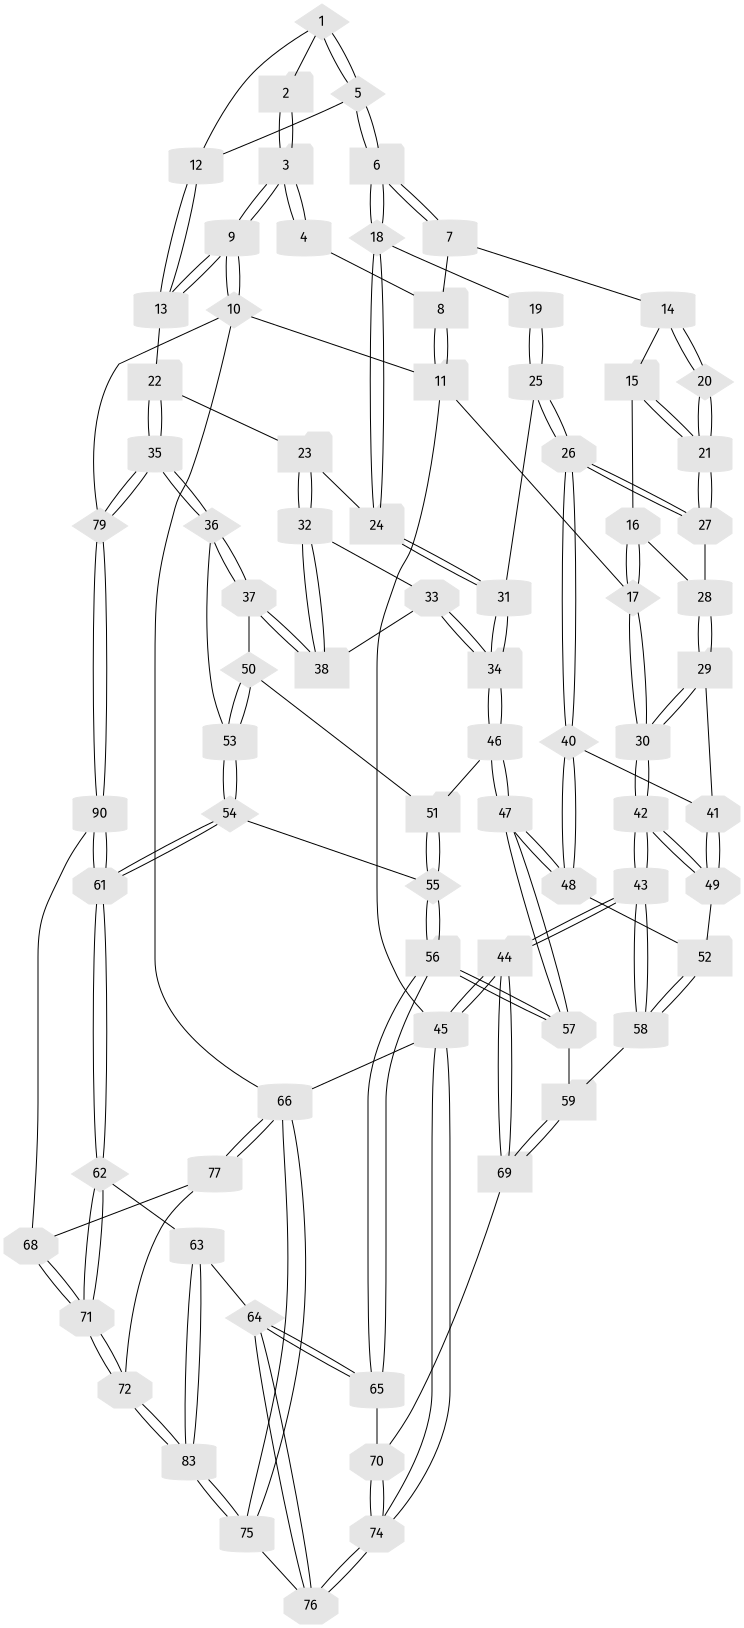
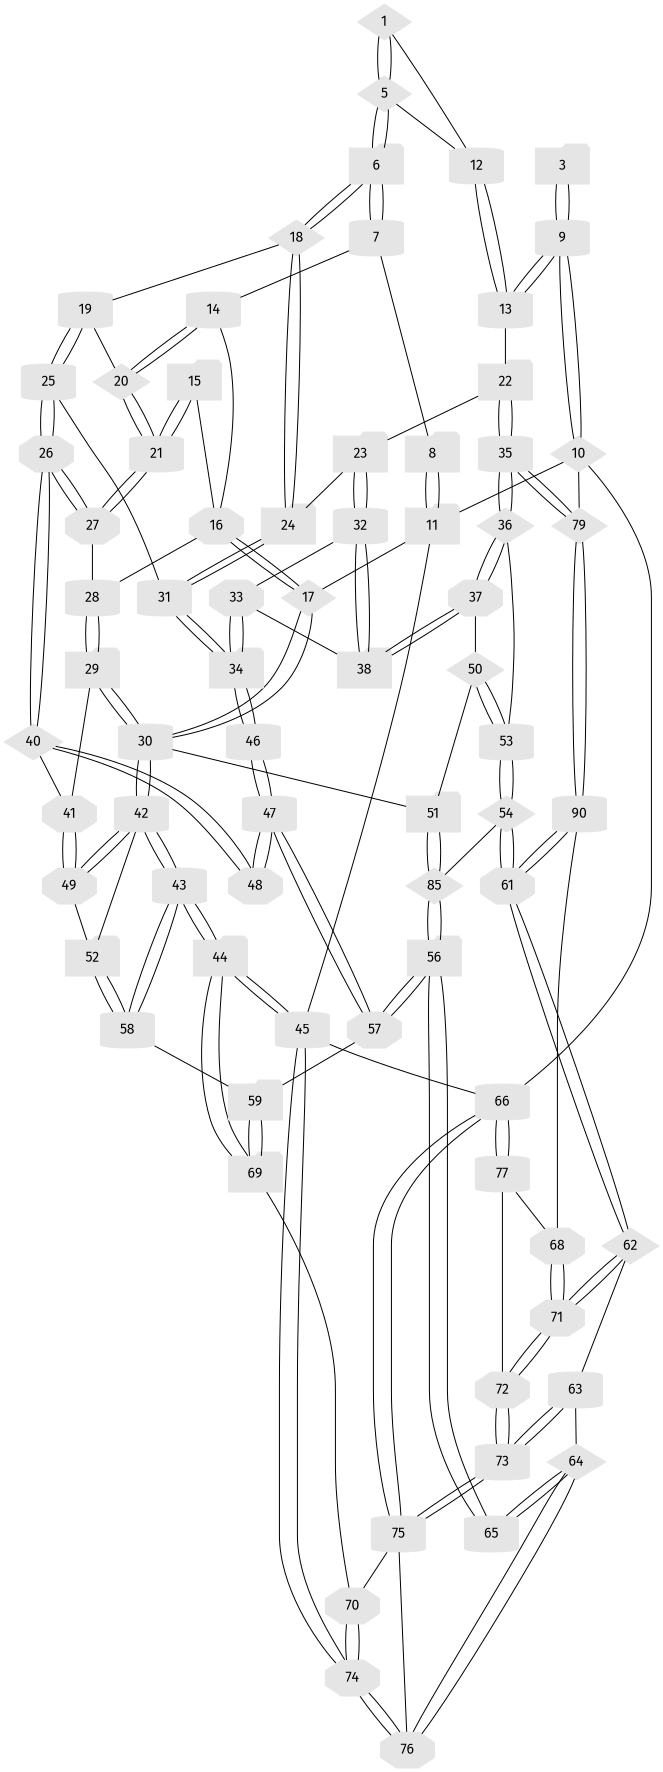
(286, 94) -> none
(304, 238) -> none
(650, 346) -> (233, 418)
none -> (105, 348)
(464, 778) -> (289, 778)
(433, 886) -> (434, 886)
(627, 917) -> (117, 886)
(377, 1426) -> (375, 1570)
(189, 1462) -> (502, 1462)
